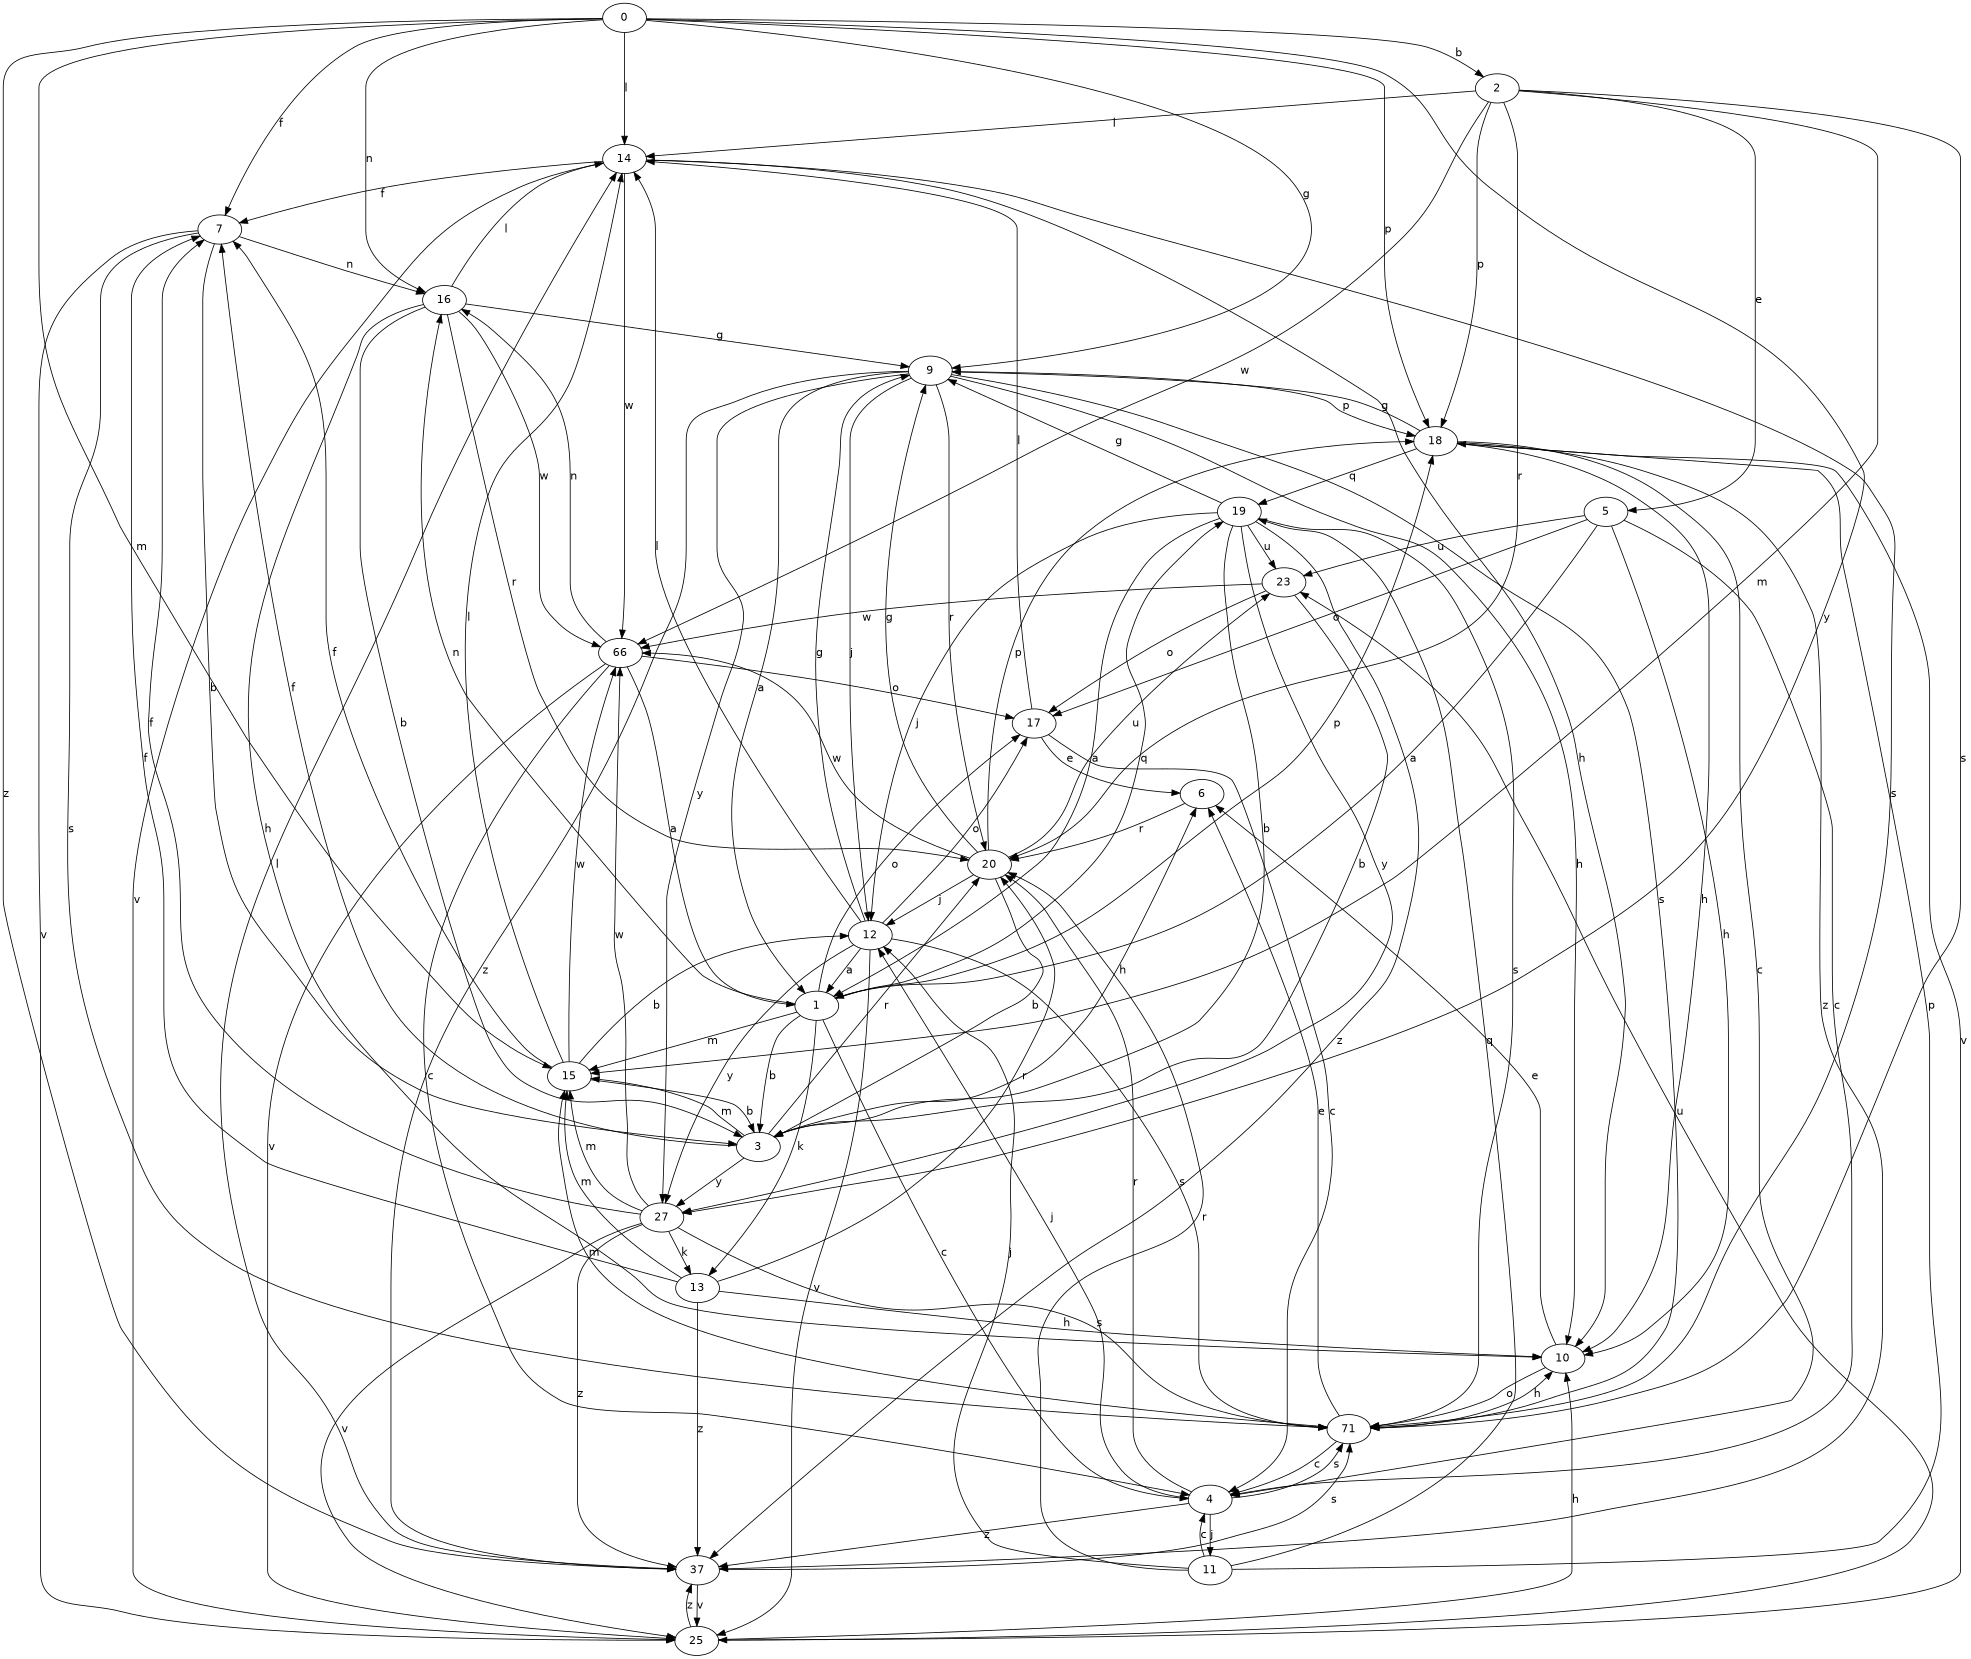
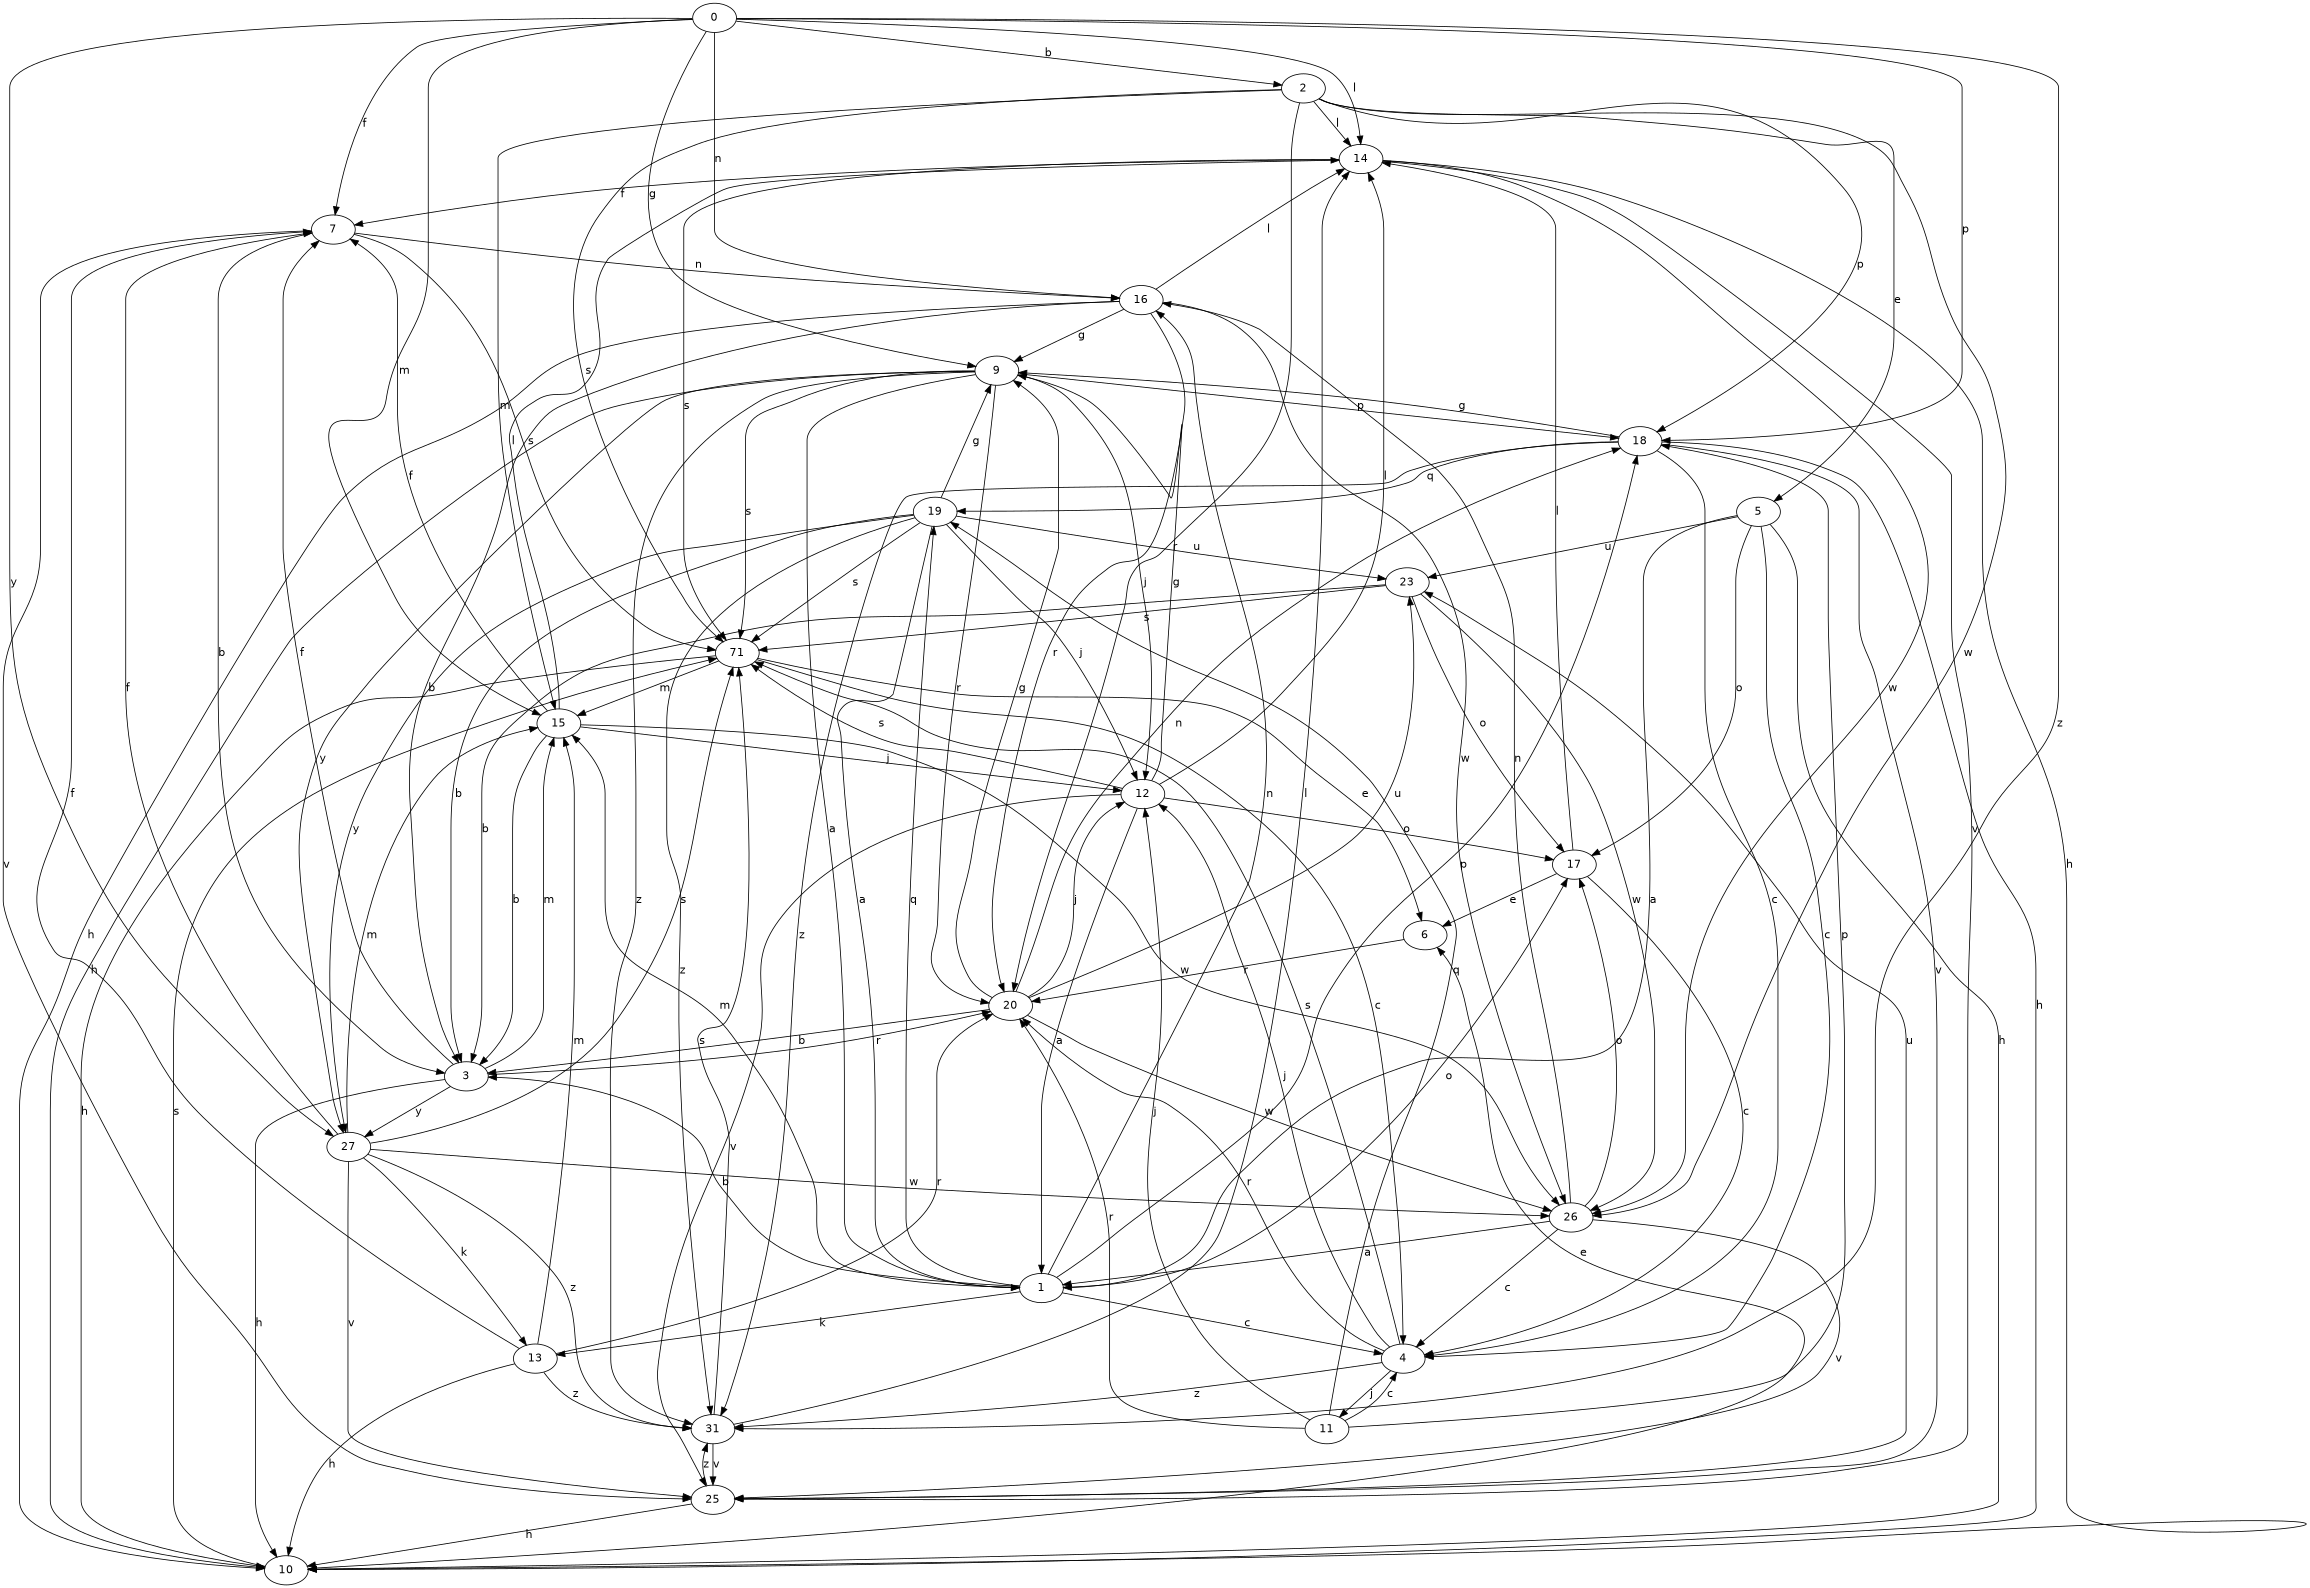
none -> (1077, 619)
(620, 653) -> (1571, 1217)
(1019, 653) -> (1179, 724)
(657, 1006) -> (888, 759)
(735, 1050) -> none
(1047, 1060) -> (256, 1246)
(1510, 1394) -> (177, 1112)
(698, 1570) -> (713, 1429)
